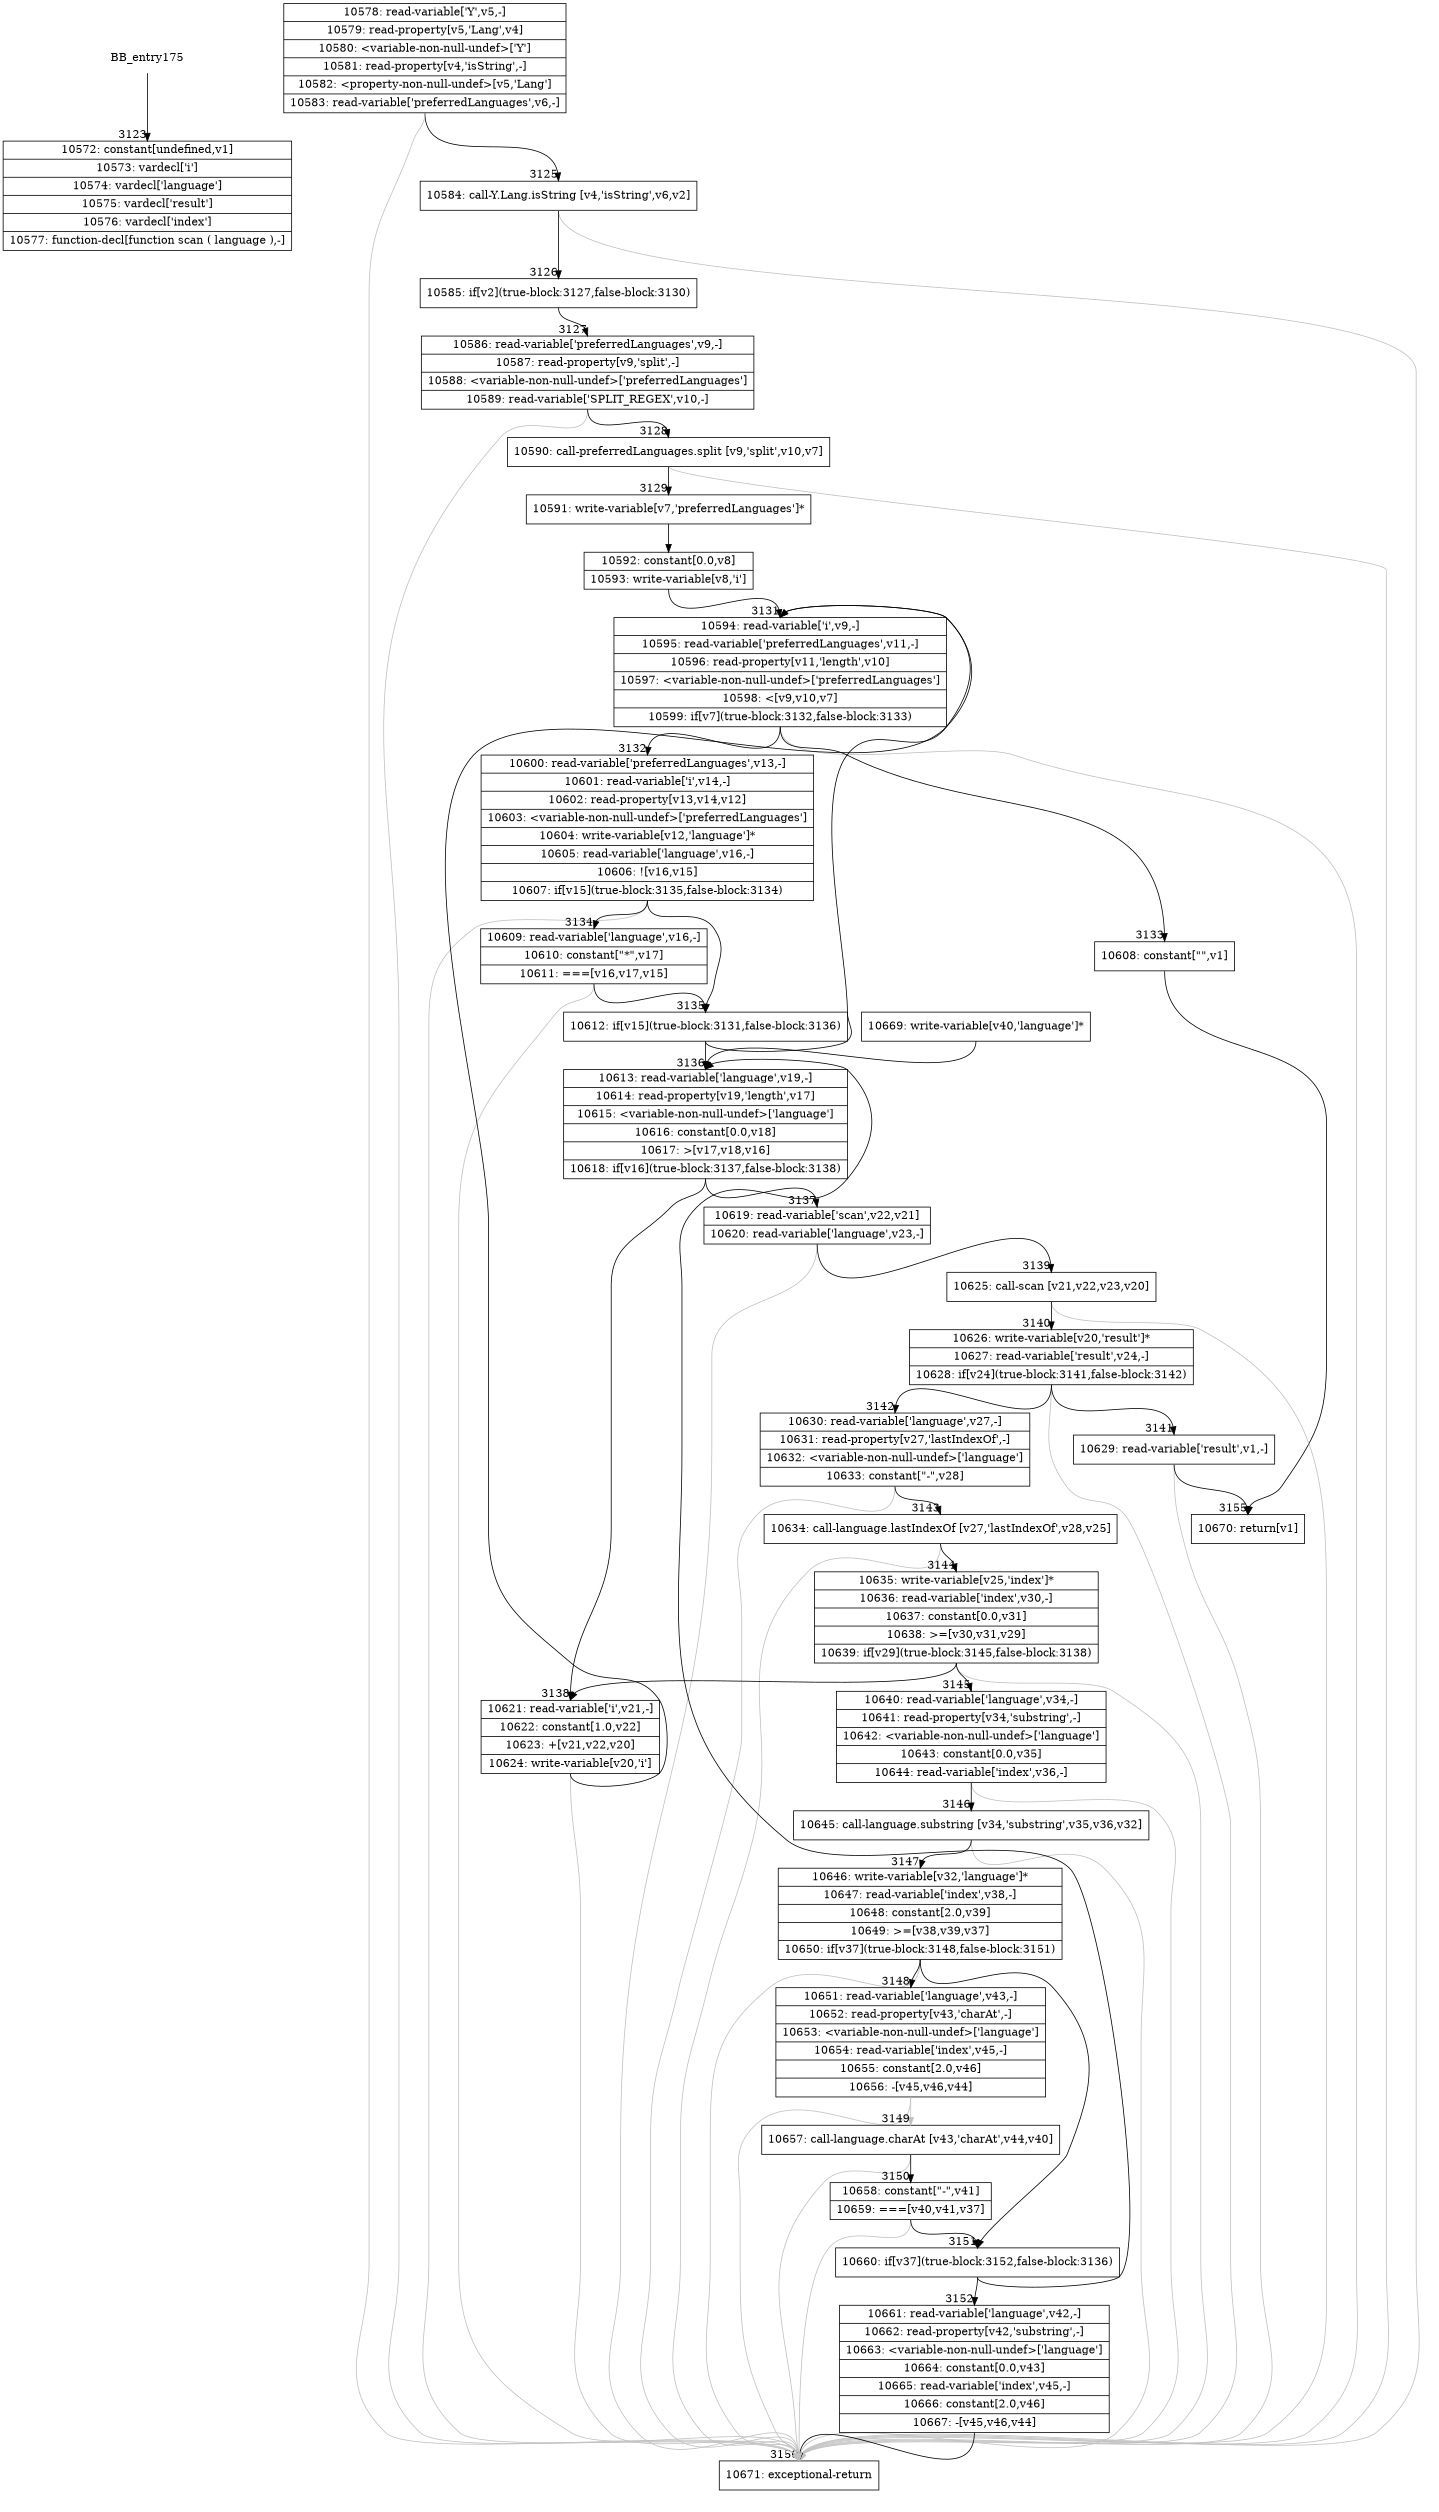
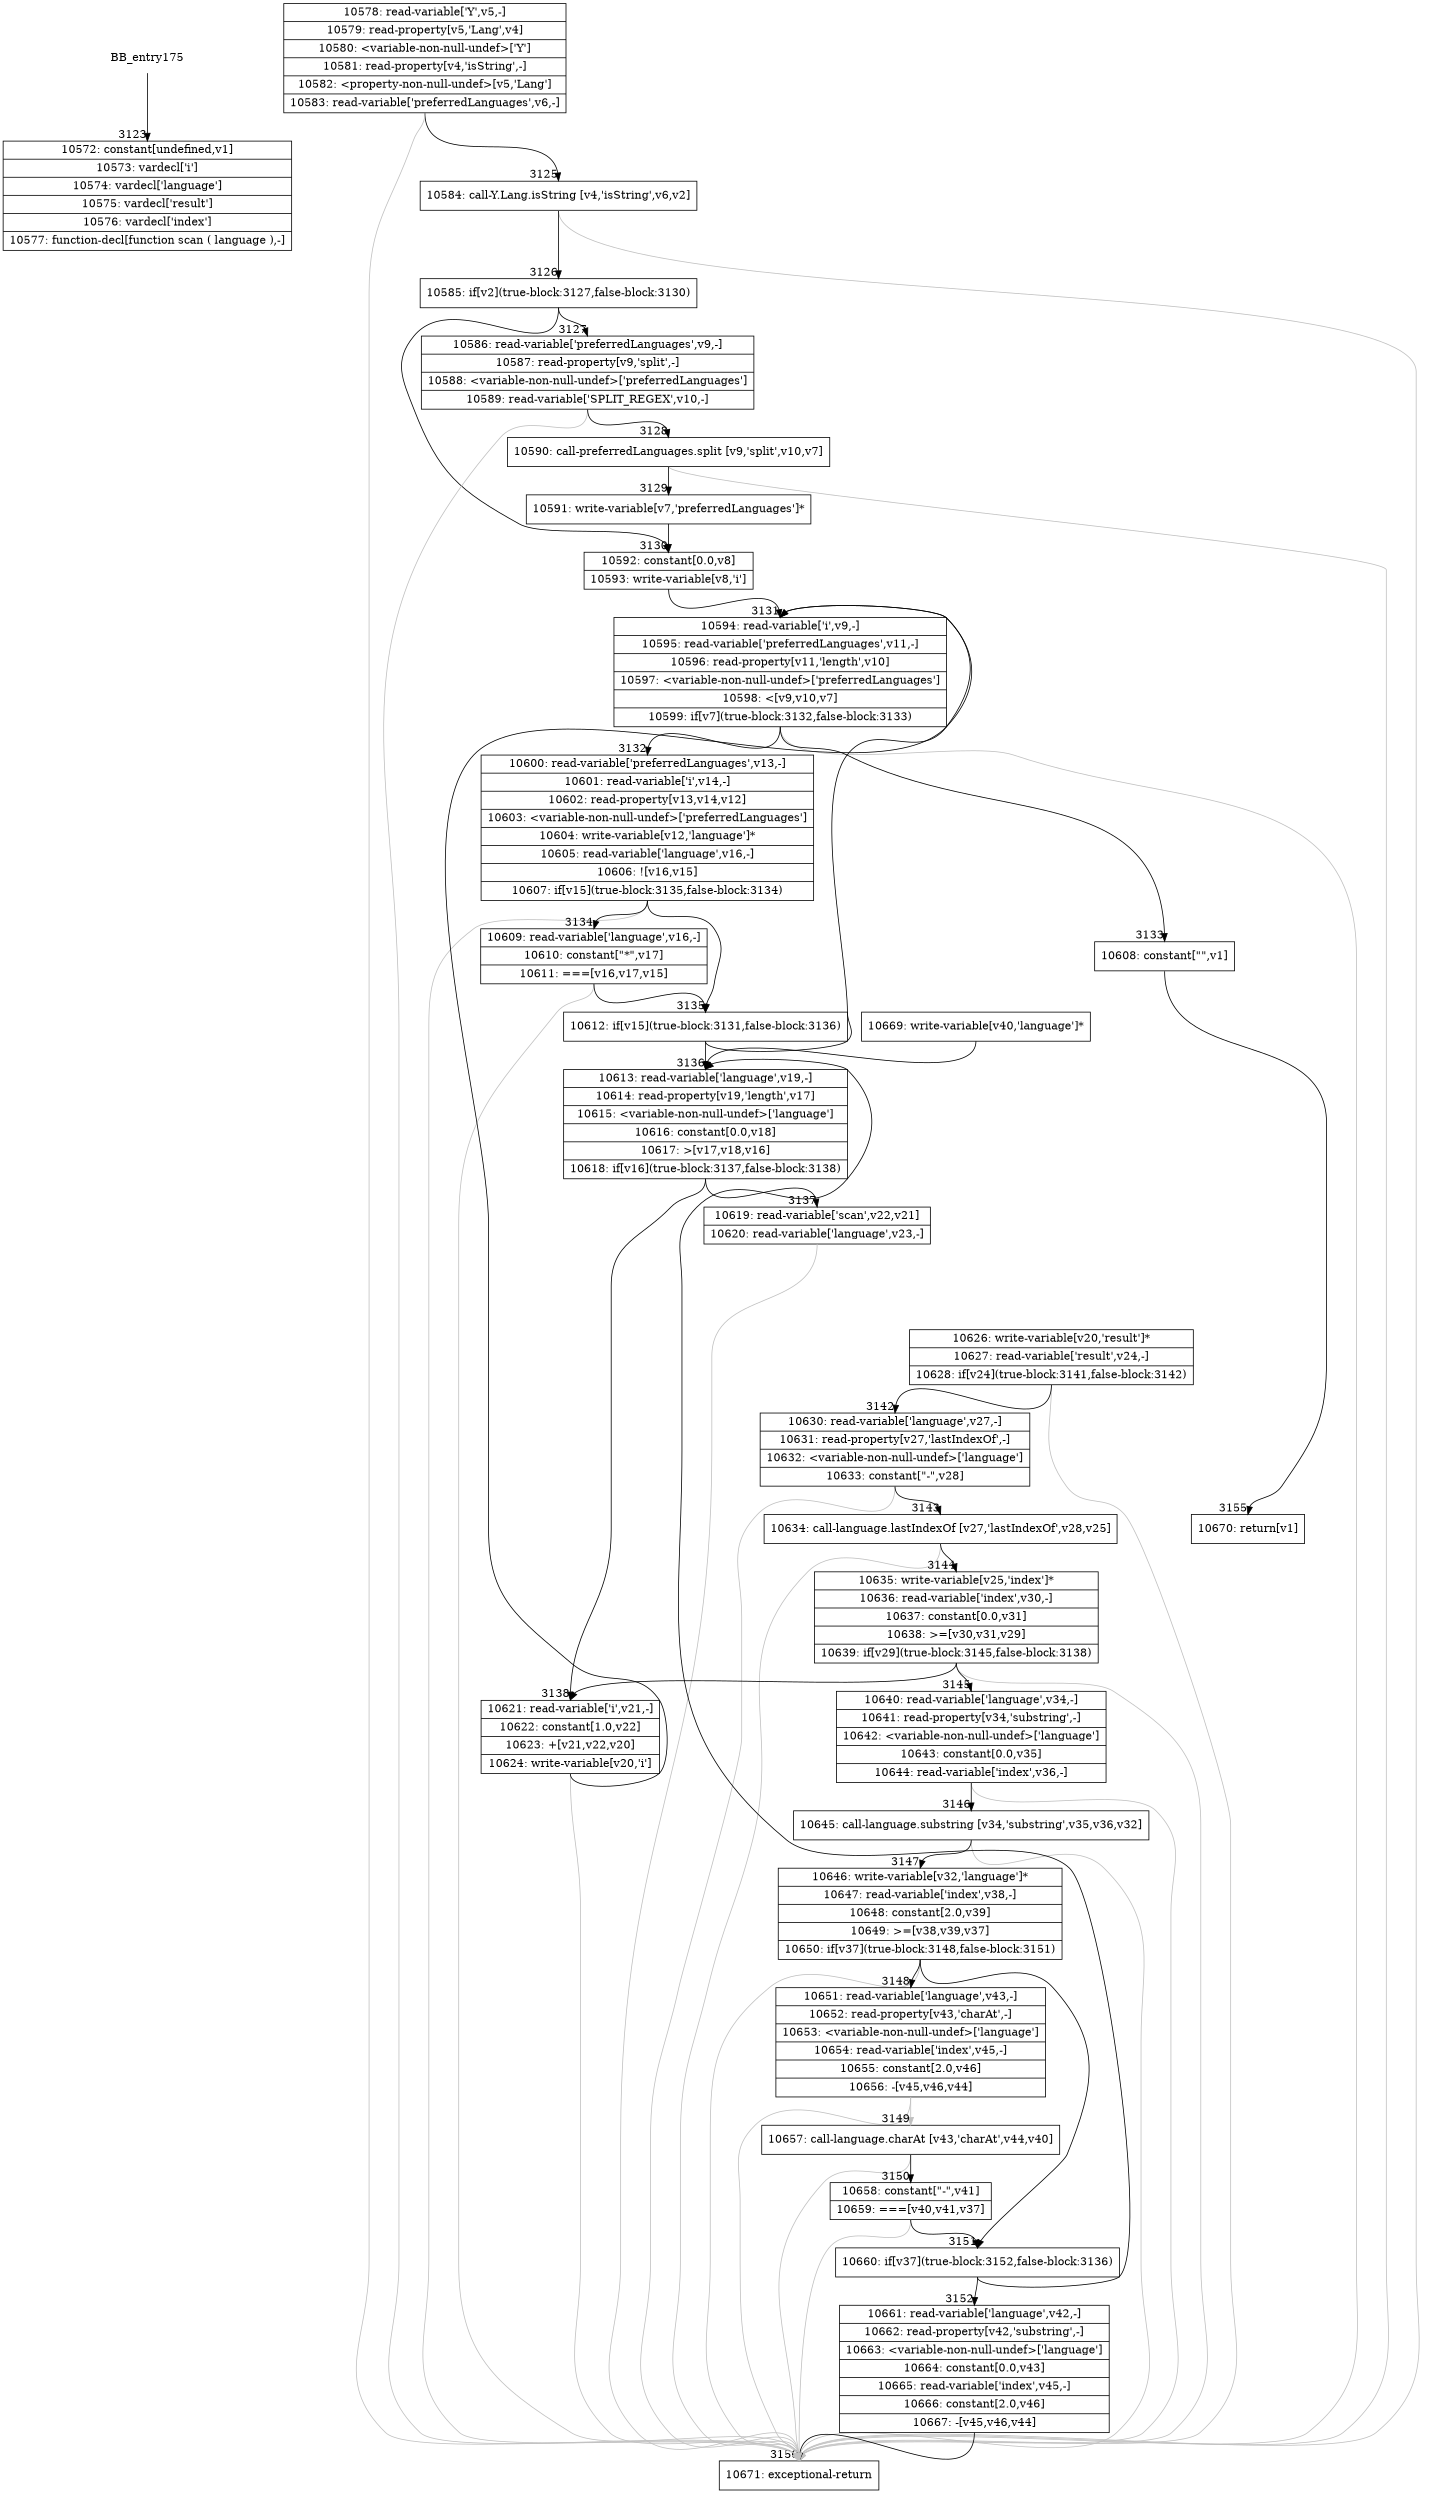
none -> (427, 439)
(1051, 1287) -> none
(1174, 1450) -> none
